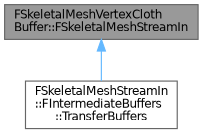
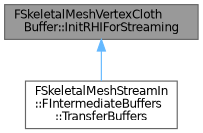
(101, 22) -> (101, 22)
